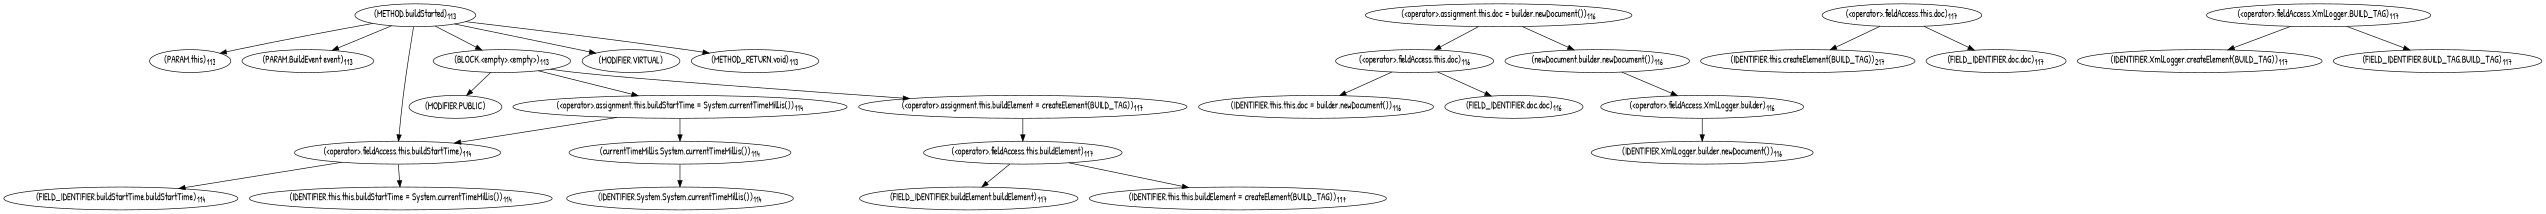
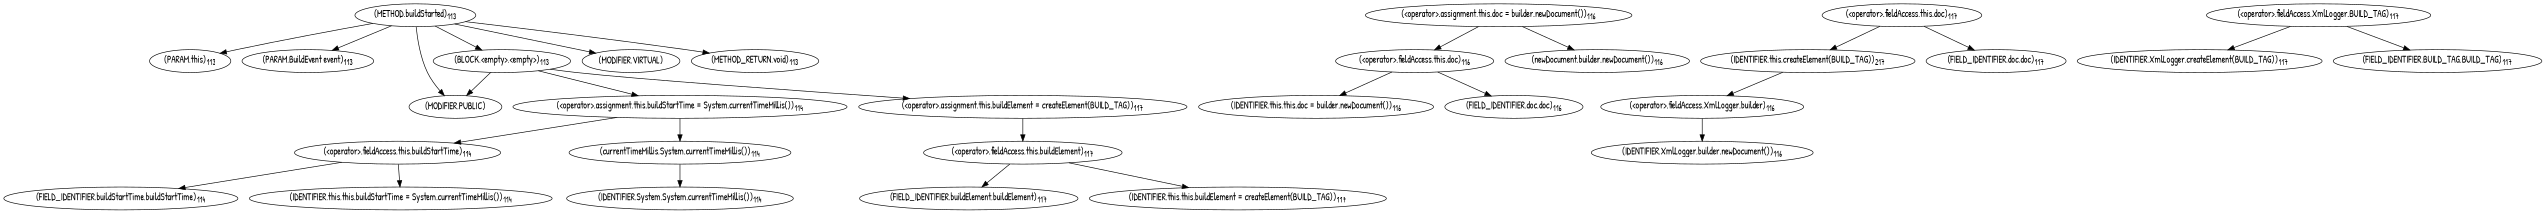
(405, 81) -> (423, 61)
(1647, 83) -> (1758, 83)
